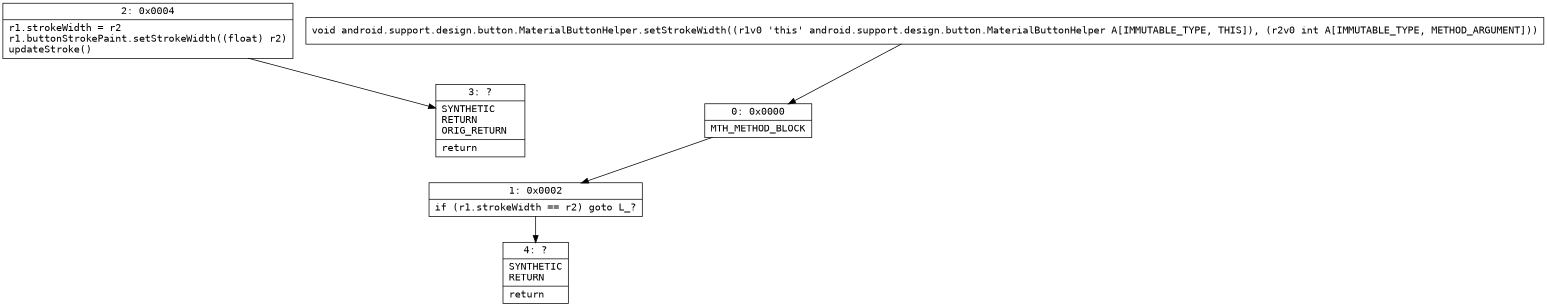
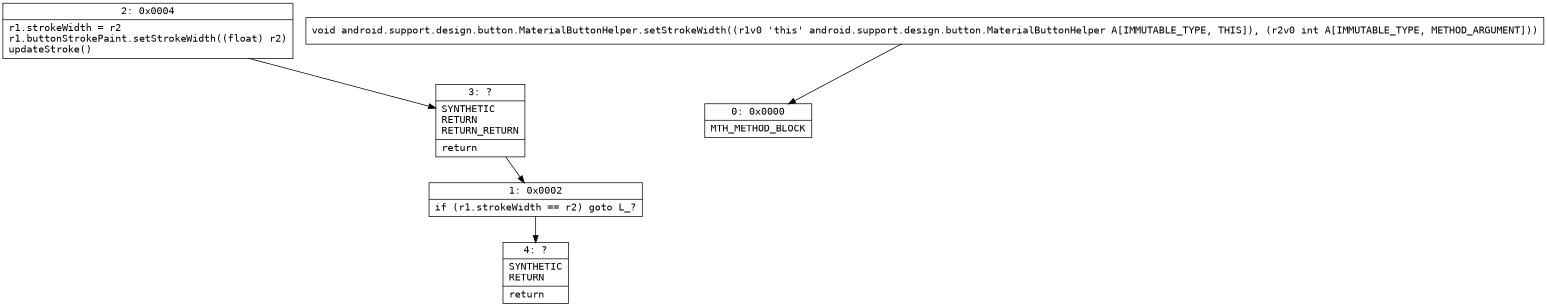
(474, 131) -> (480, 131)
(650, 159) -> (513, 167)
